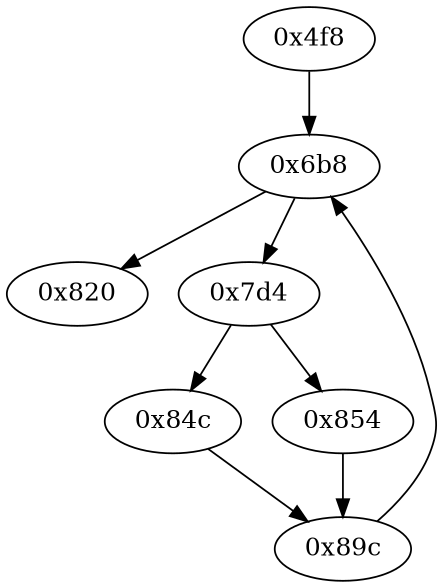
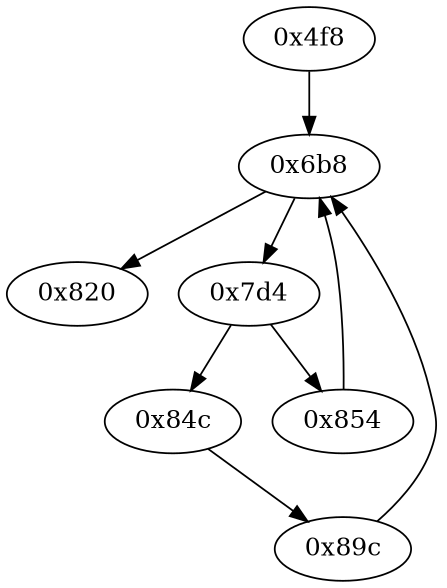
(343, 477) -> (341, 302)
